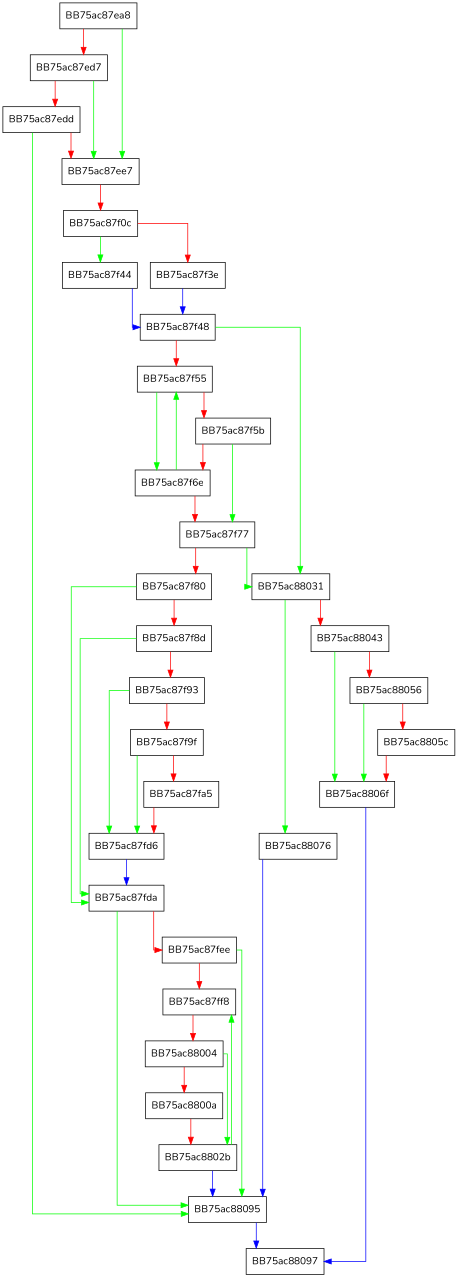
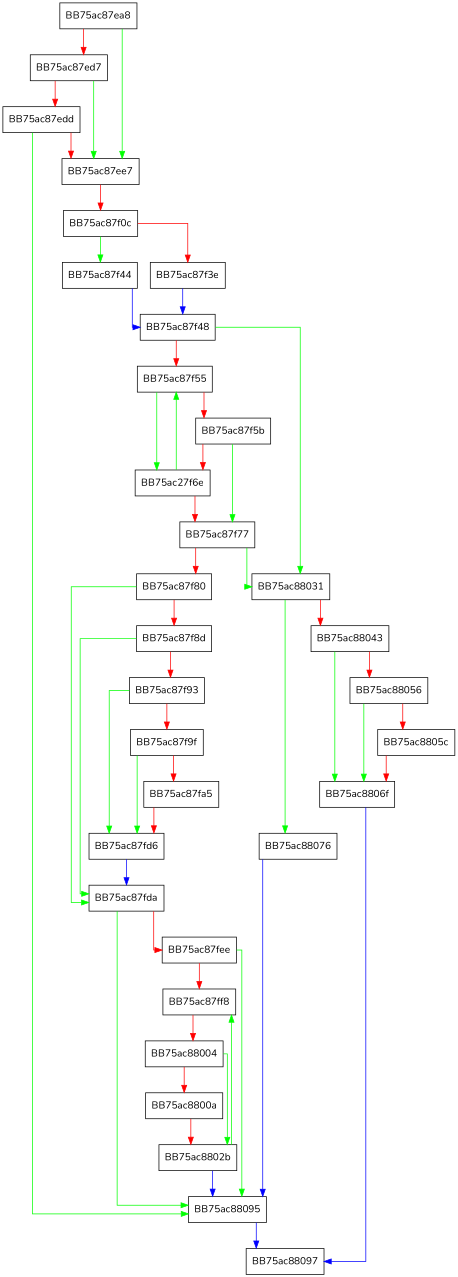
(173, 483) -> (173, 483)
